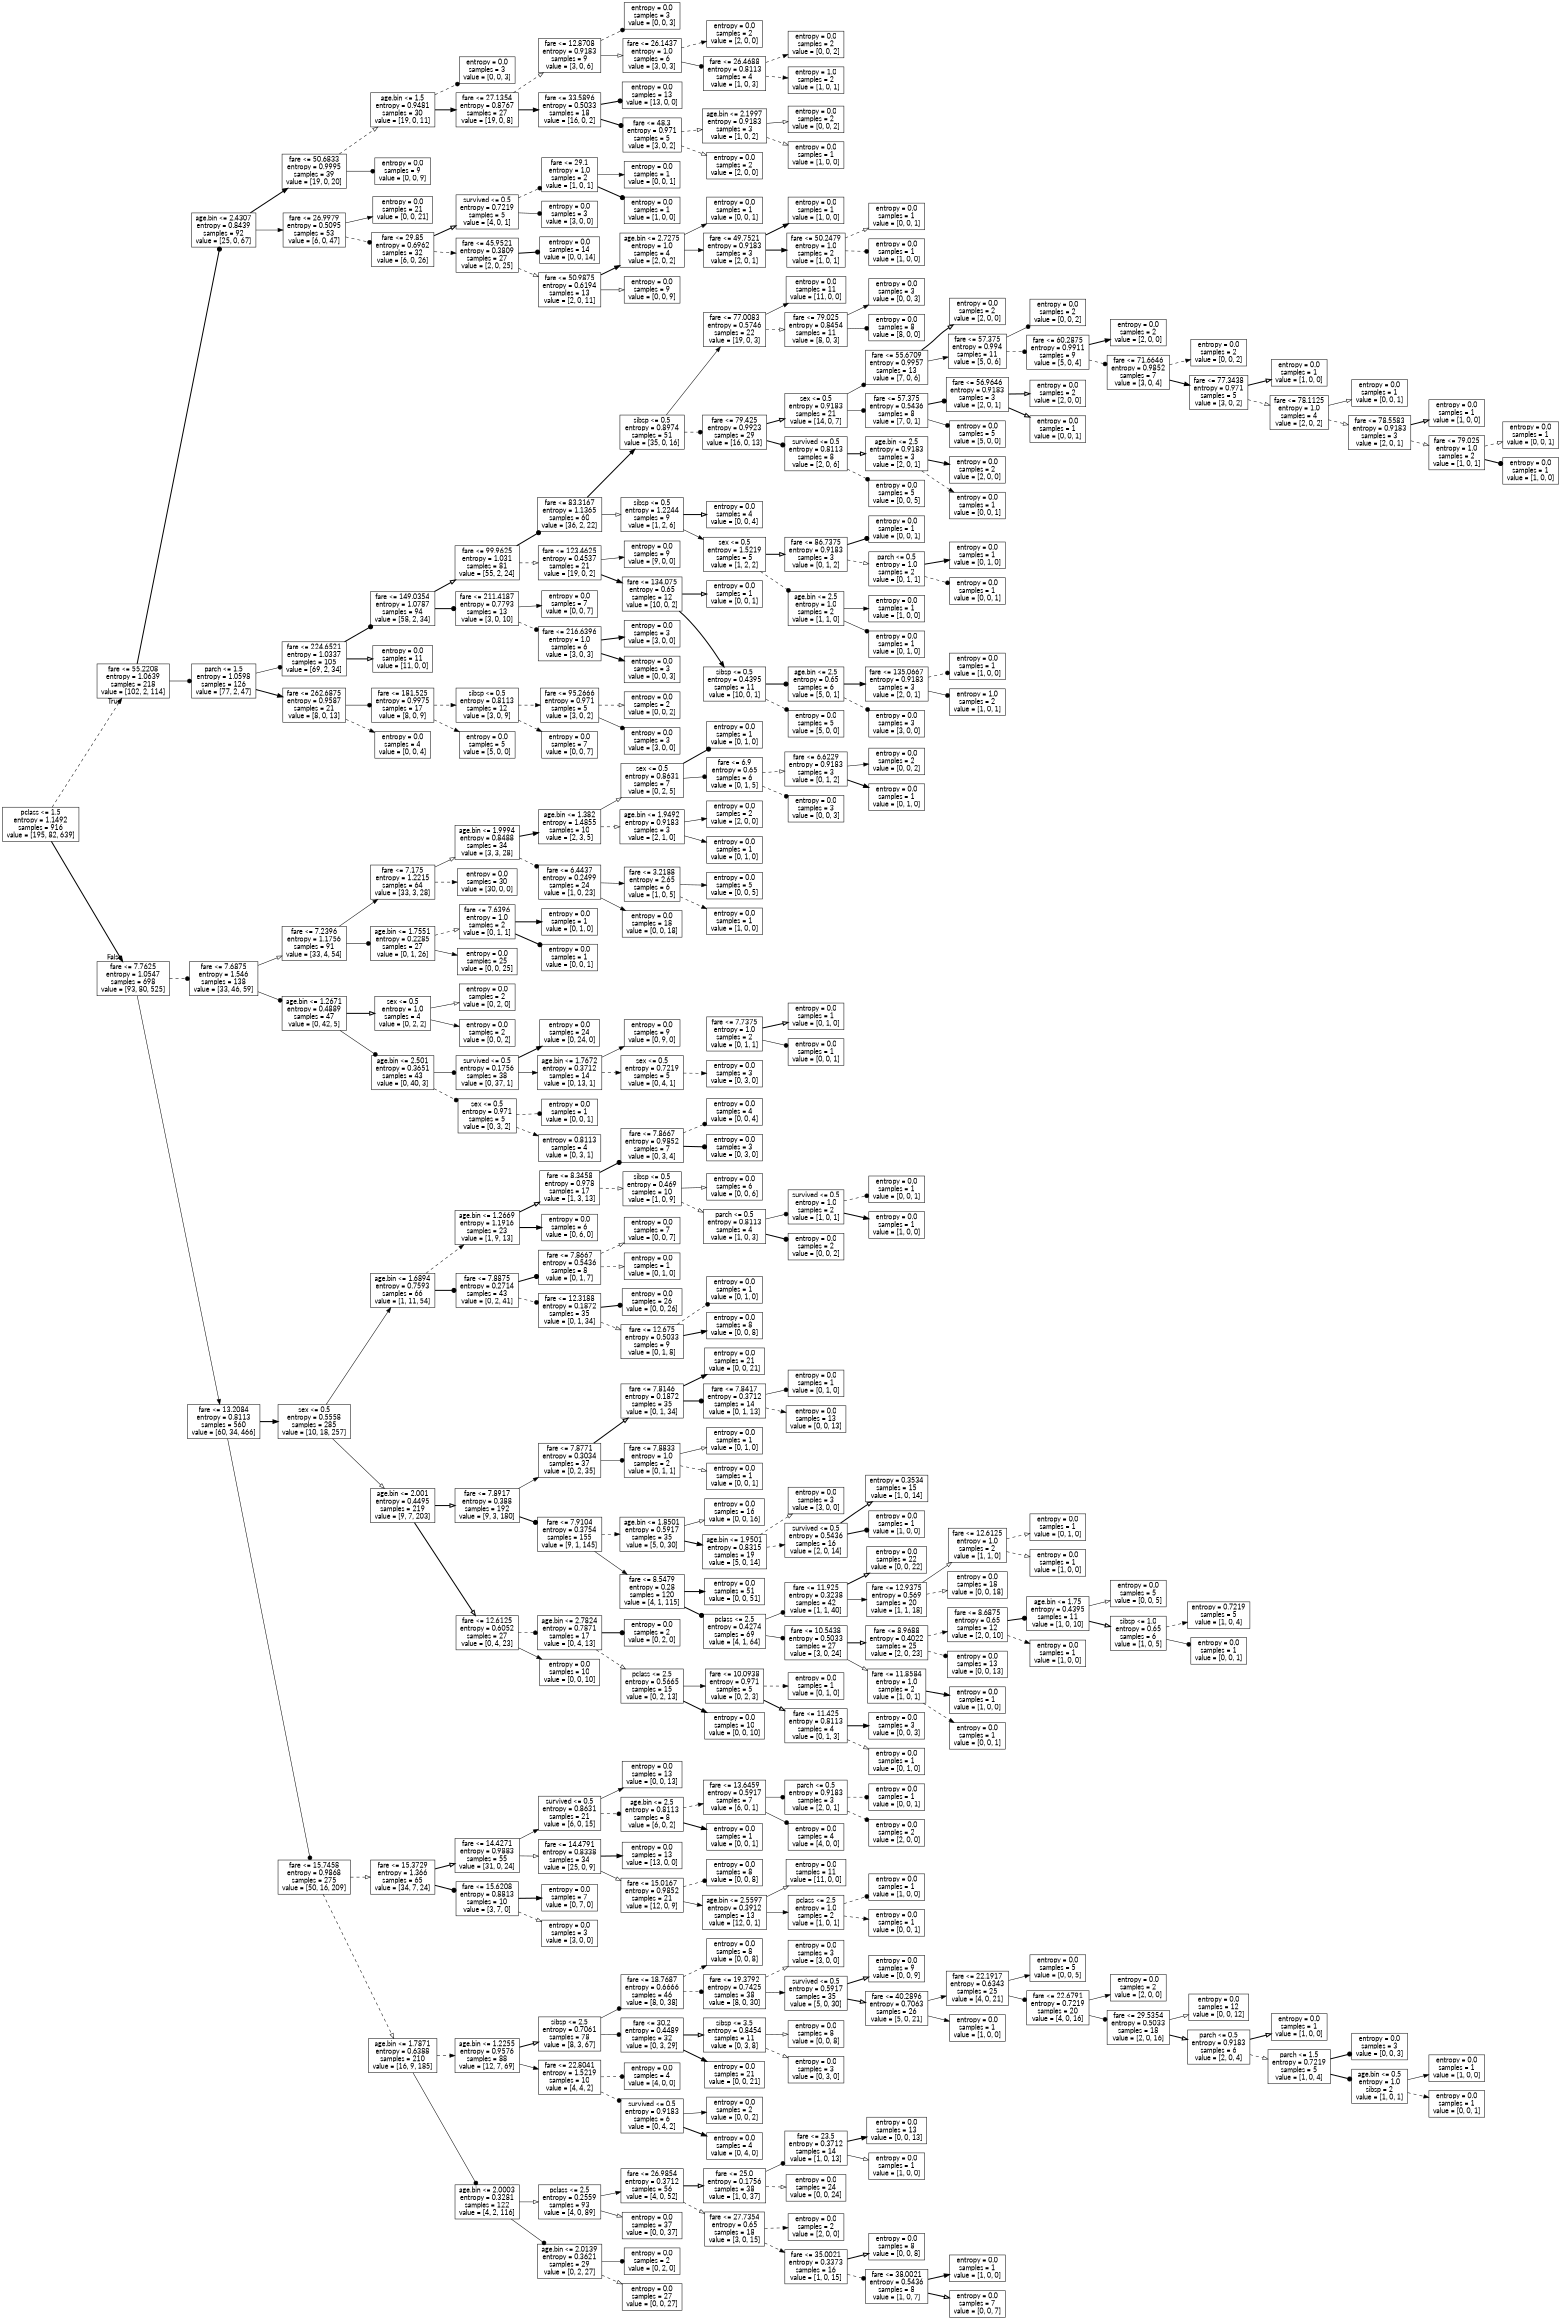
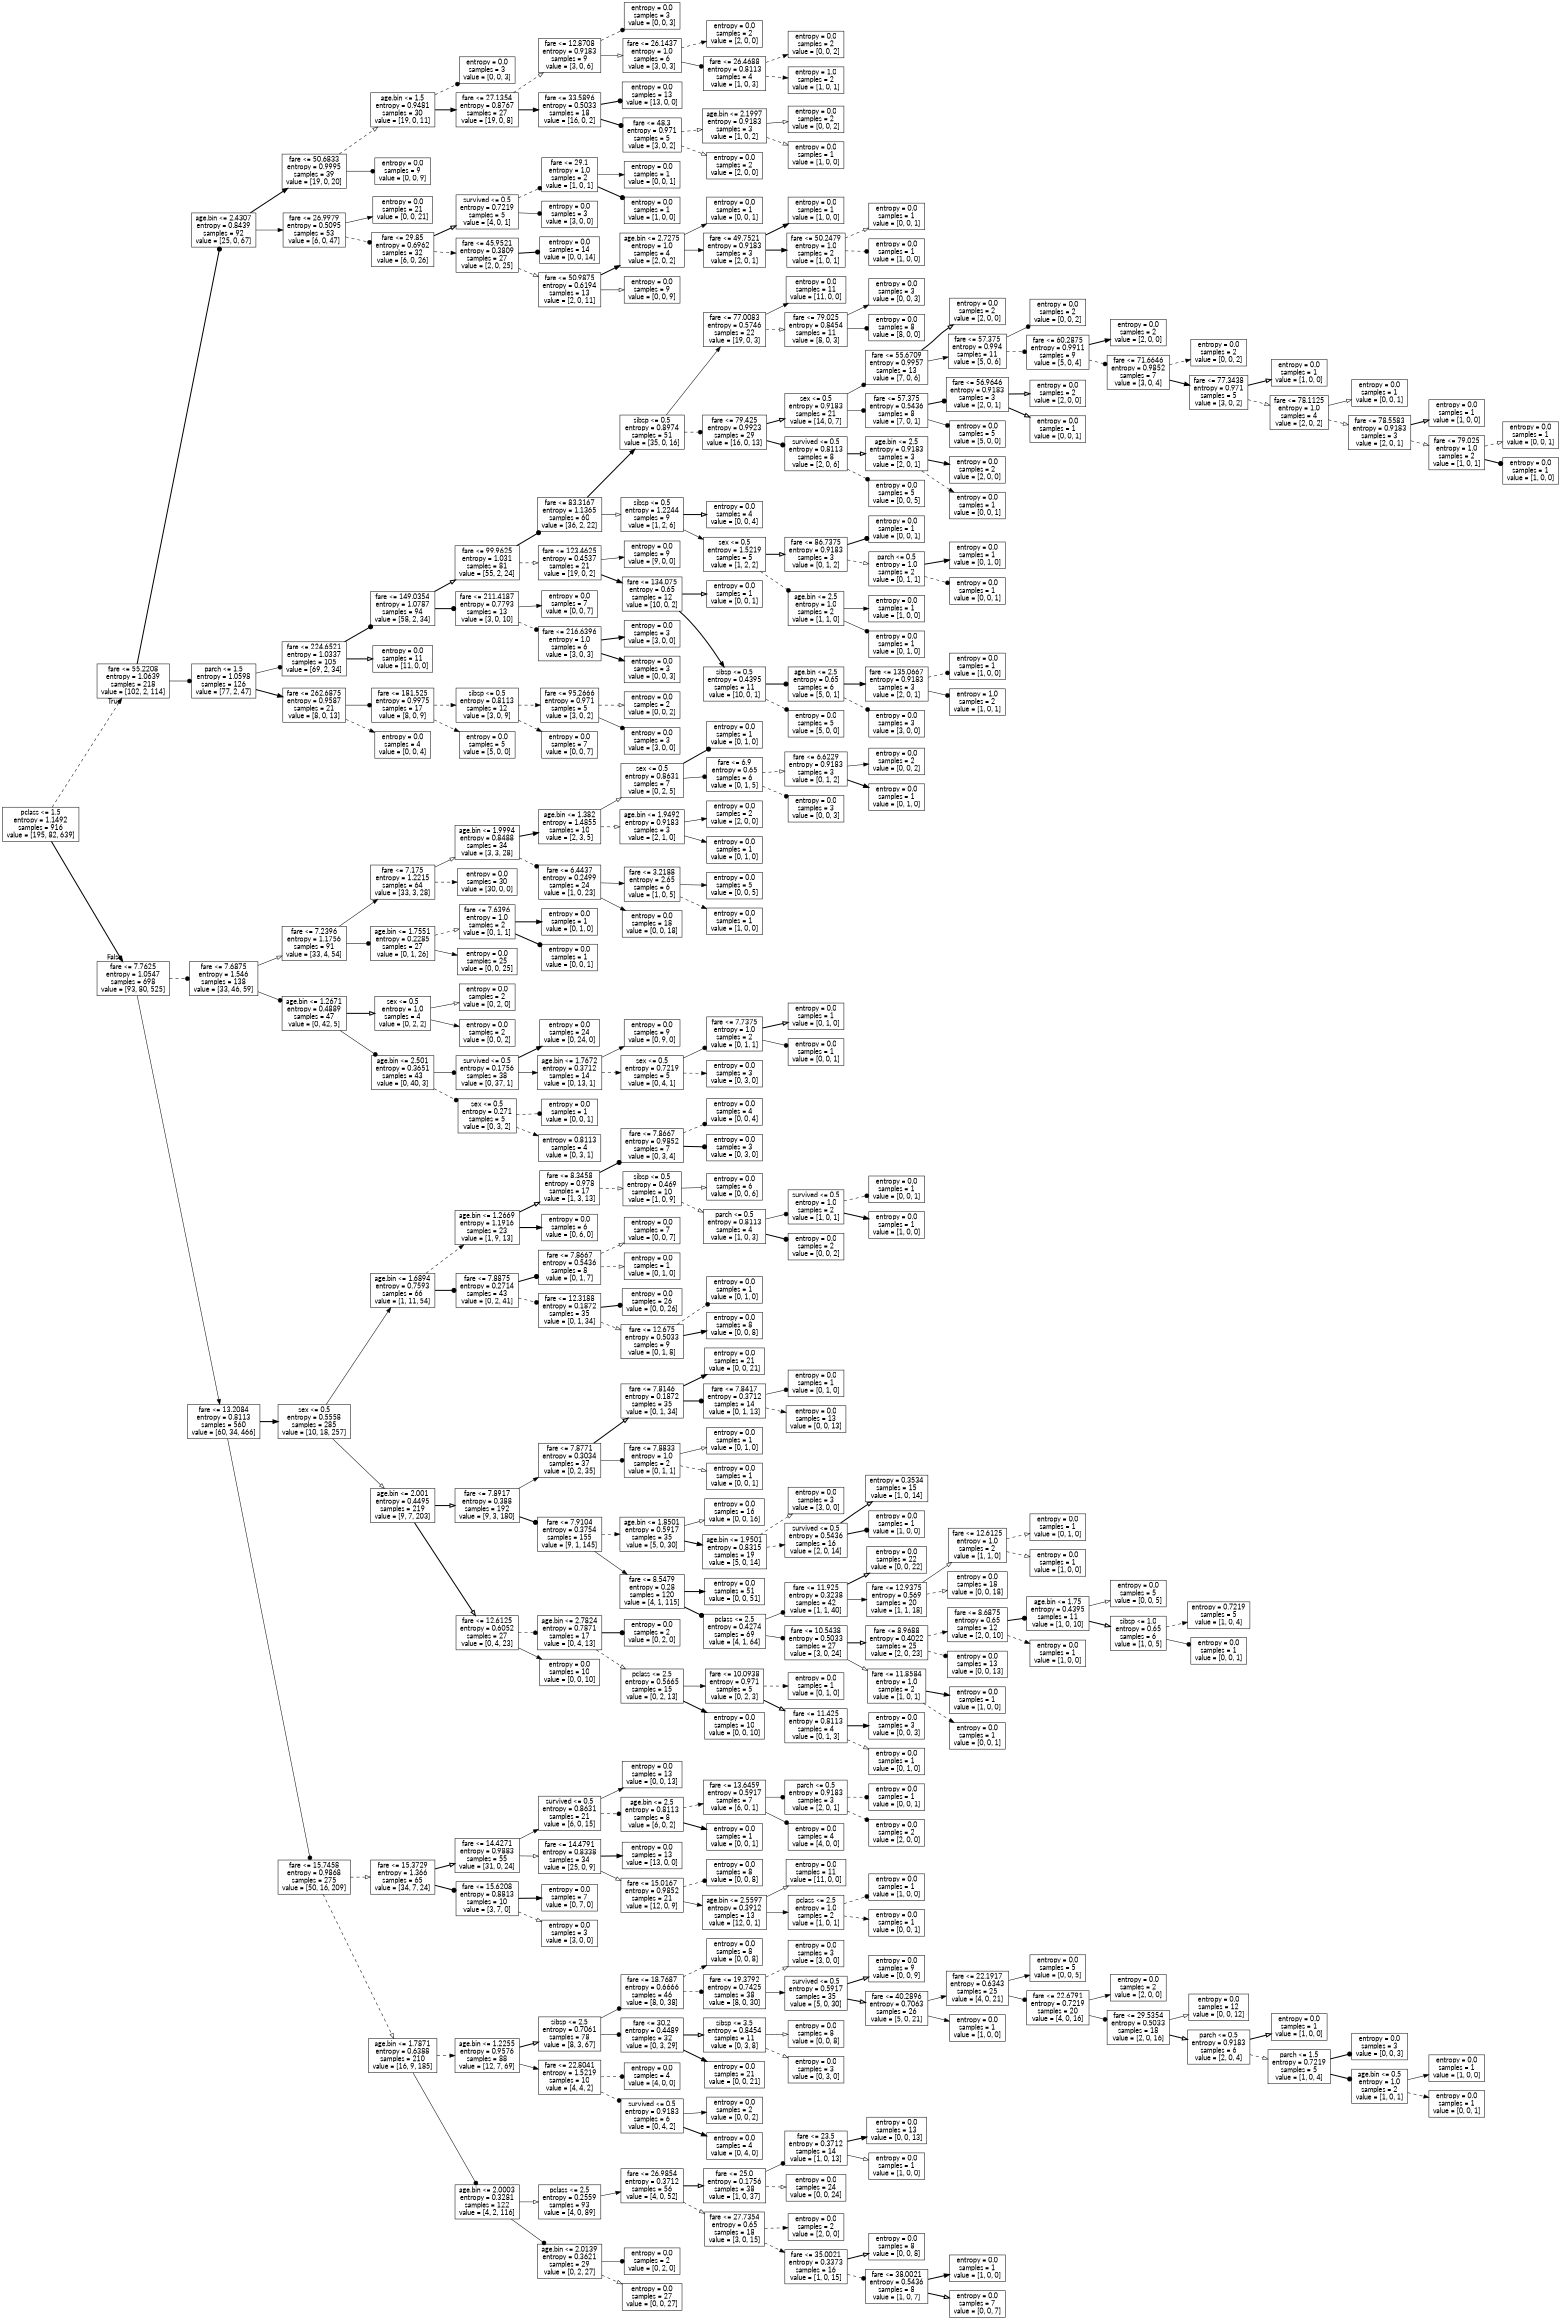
none -> (693, 1053)
(487, 1116) -> (487, 1116)
(1380, 2086) -> (1380, 2086)
(652, 2226) -> none
